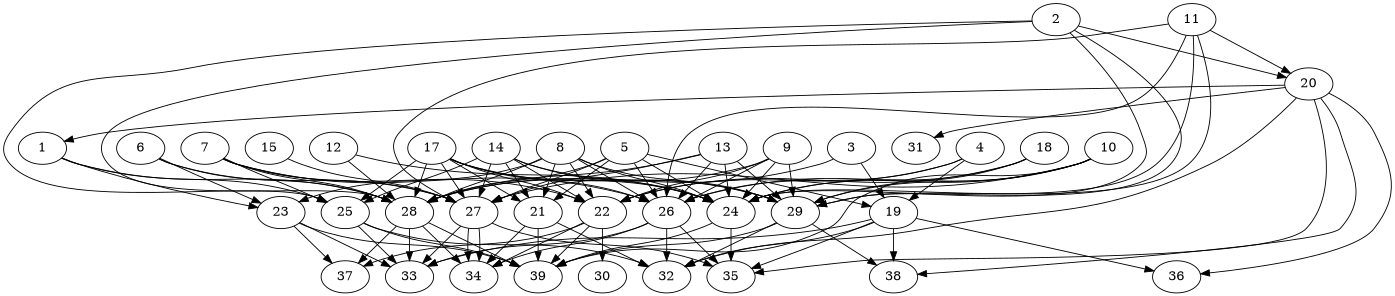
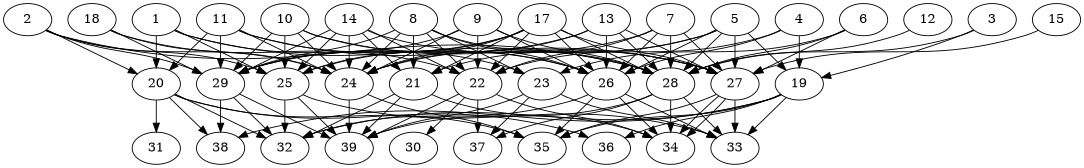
(678, 99) -> (156, 47)
(530, 175) -> none
(843, 215) -> (285, 47)
